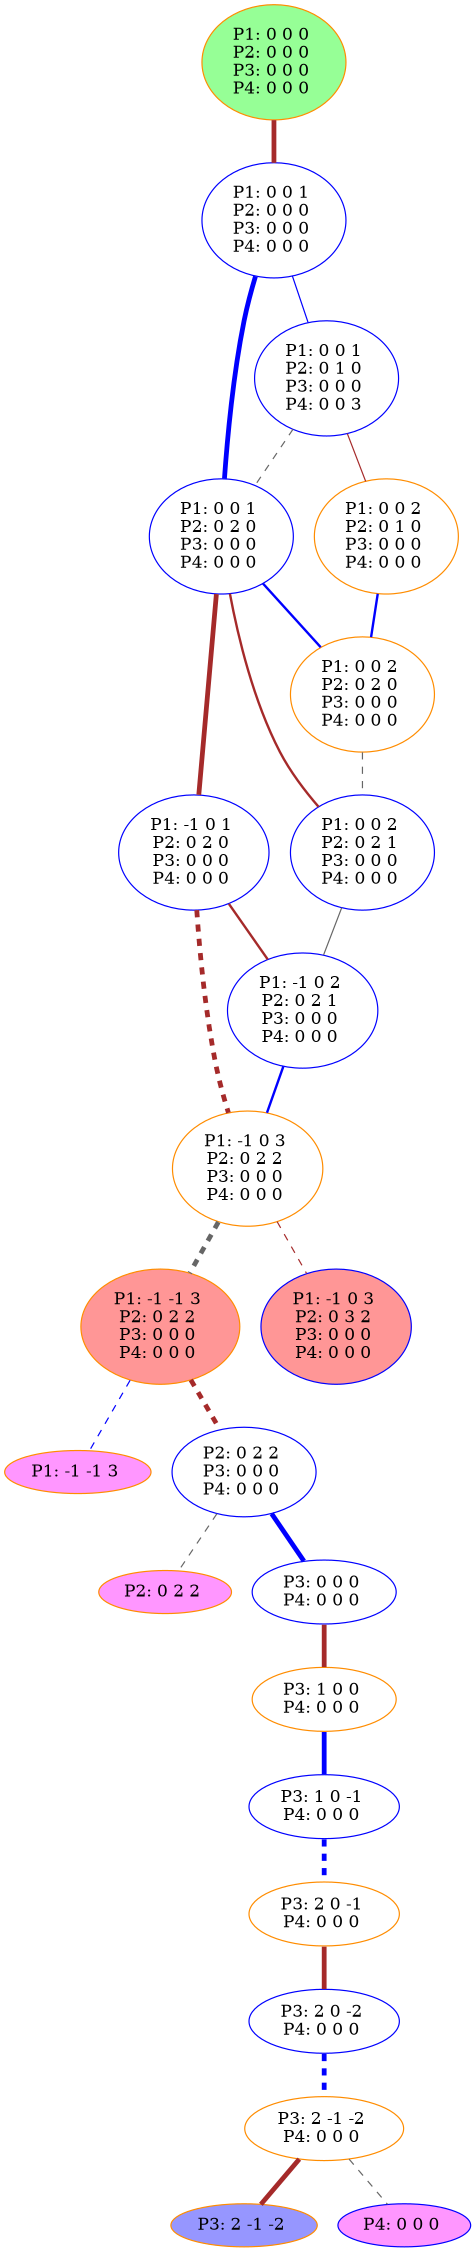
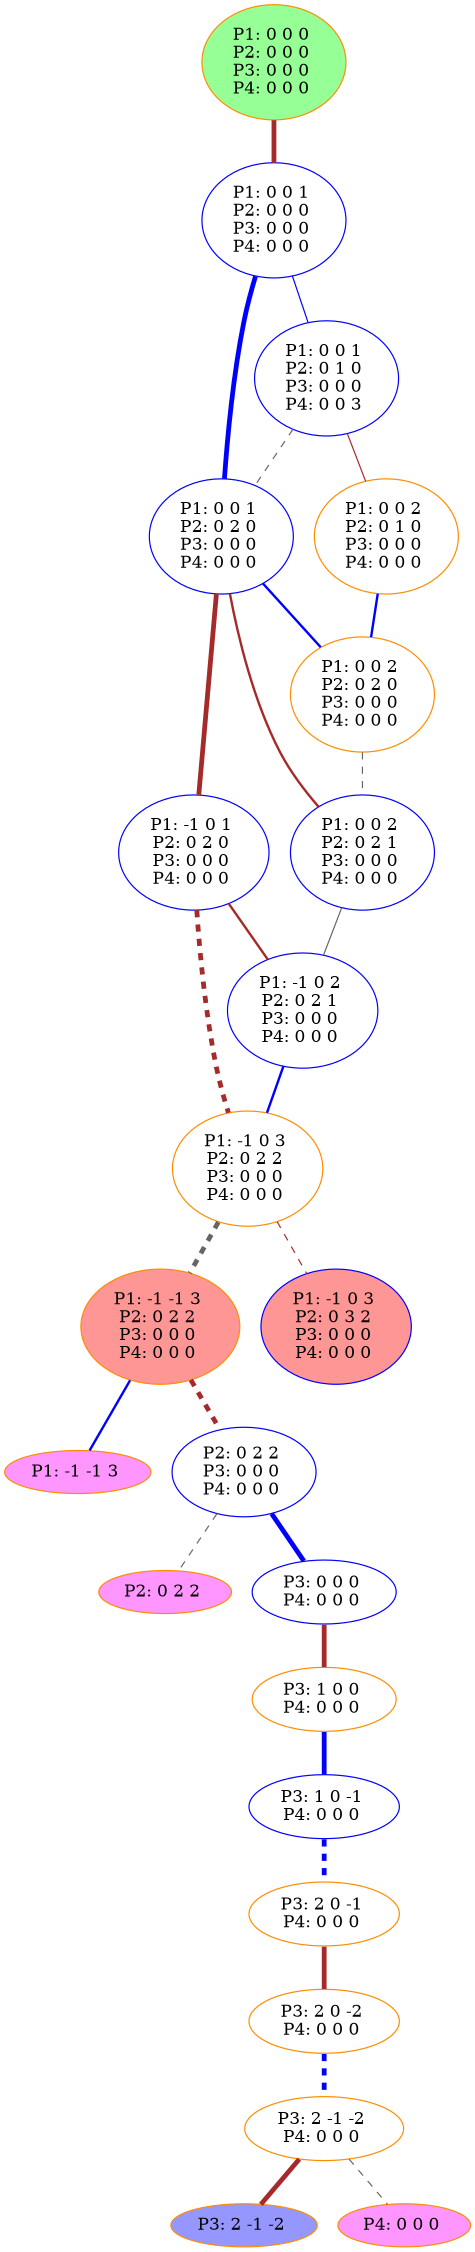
(110, 1415) -> (110, 1415)
(324, 2021) -> (324, 2021)
(404, 2225) -> (404, 2225)
